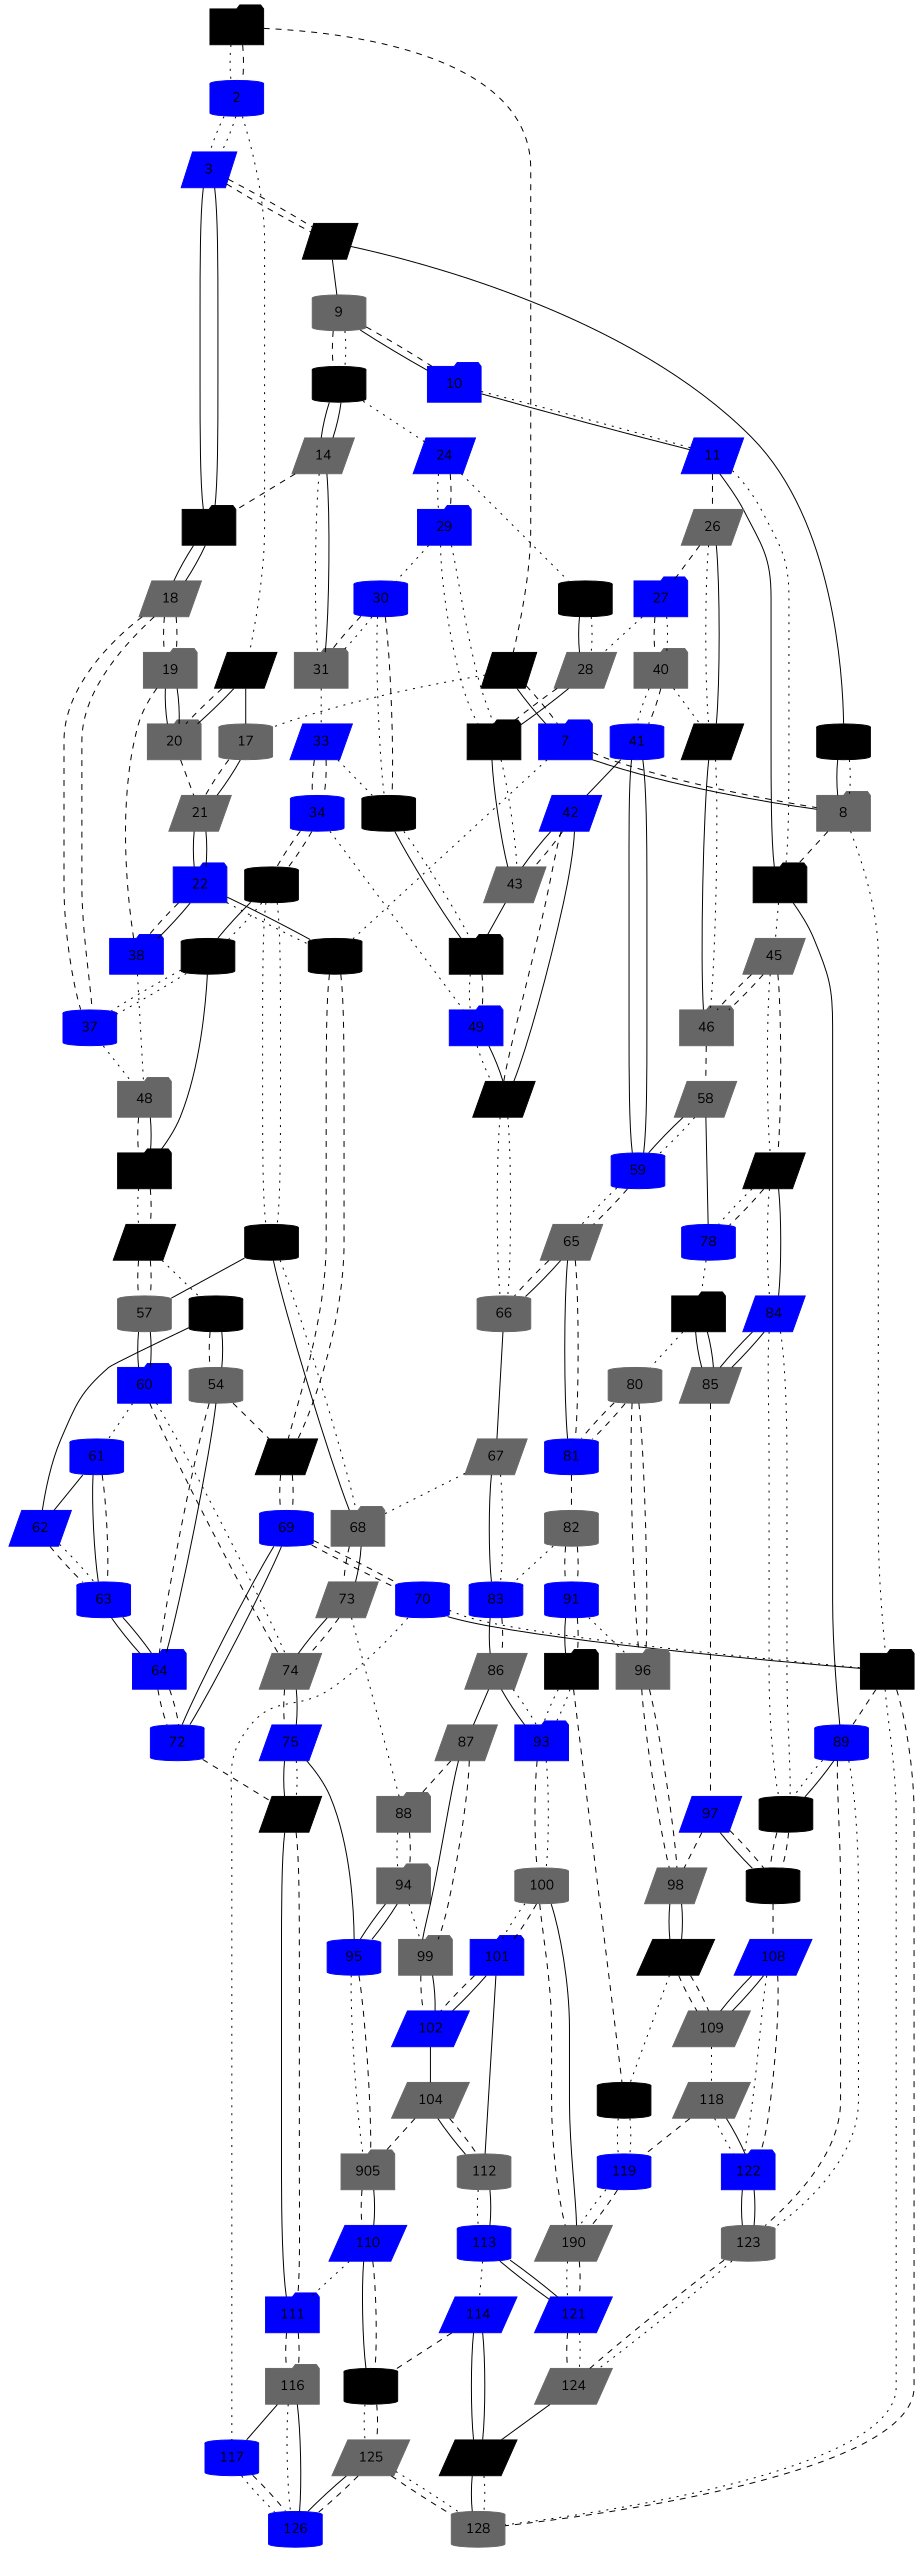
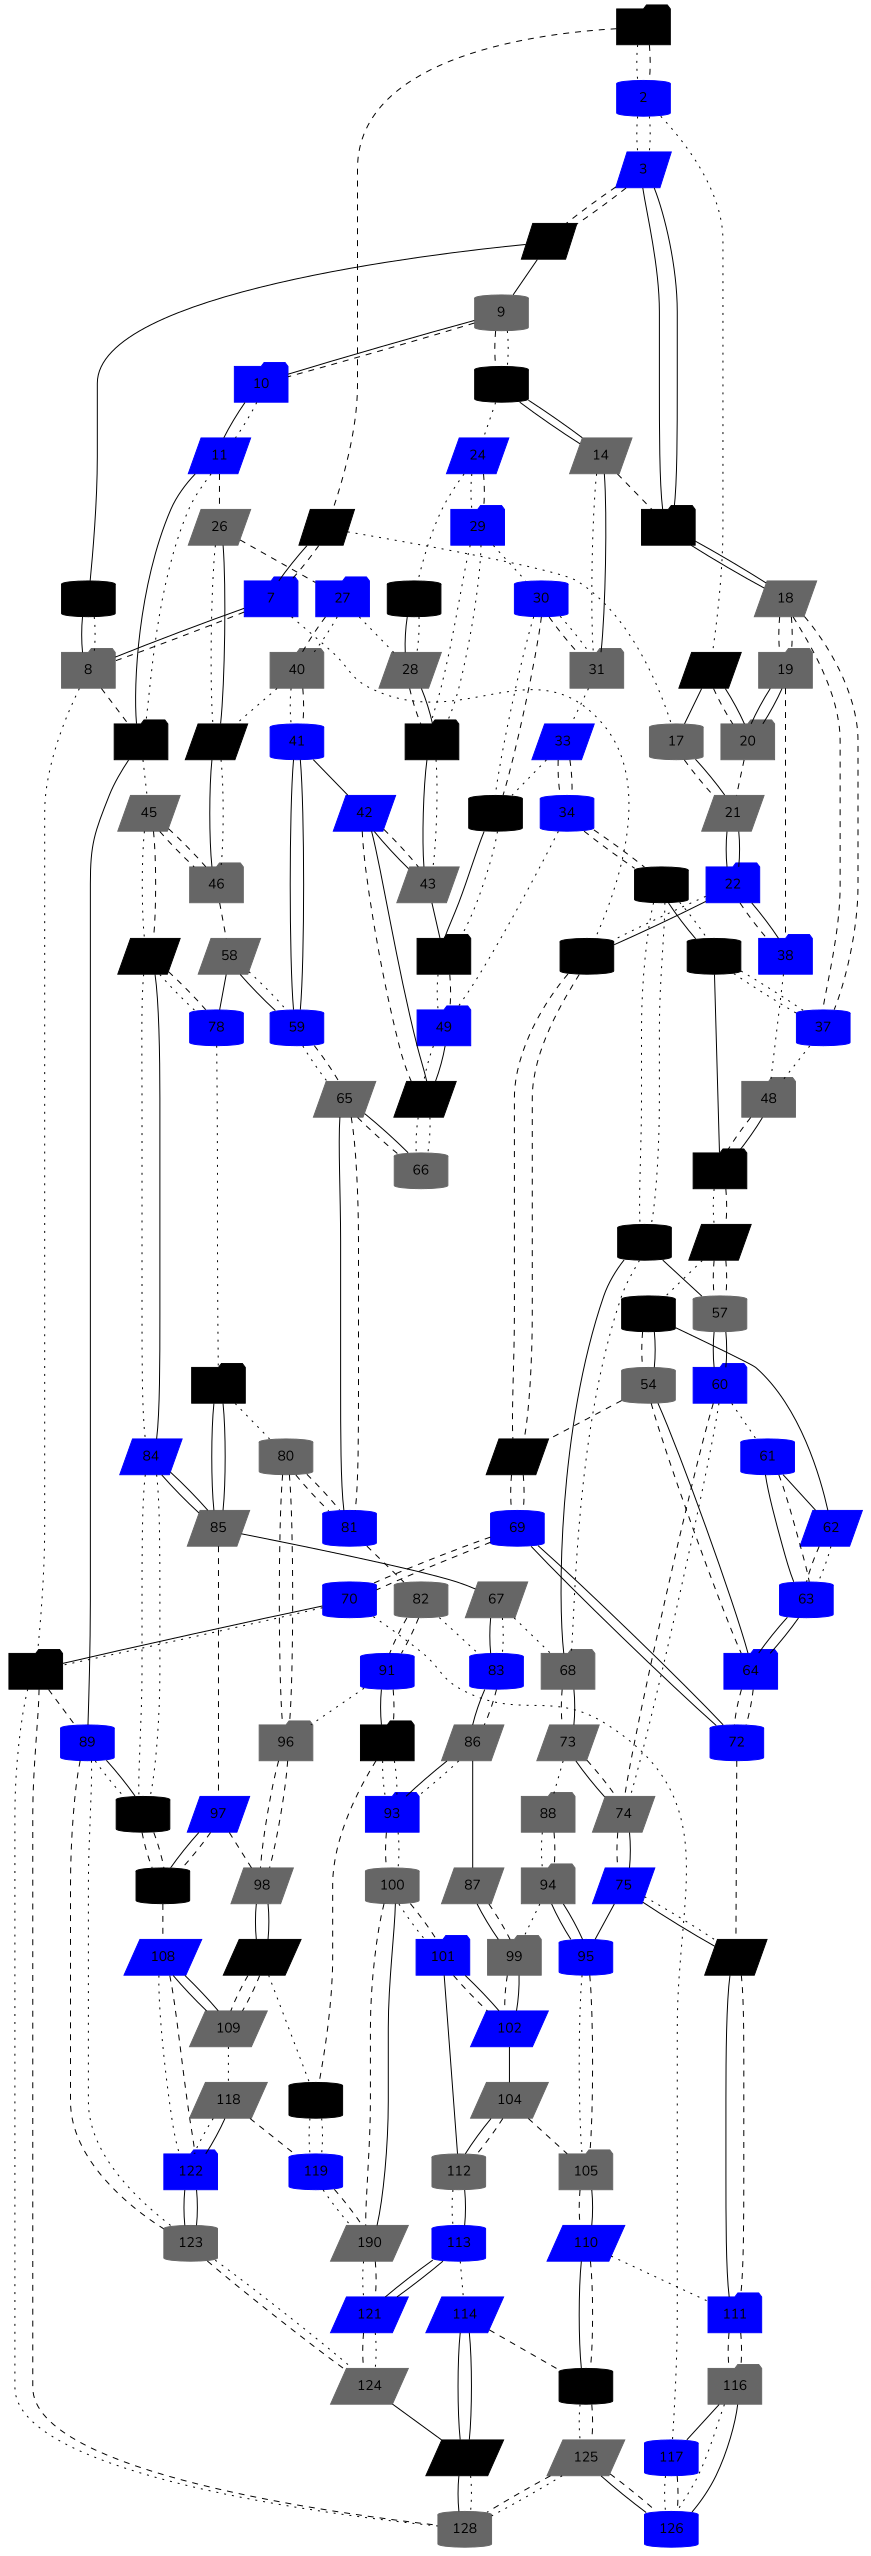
(500, 1385) -> (359, 1558)
(435, 1779) -> none
(368, 2172) -> (586, 2172)
